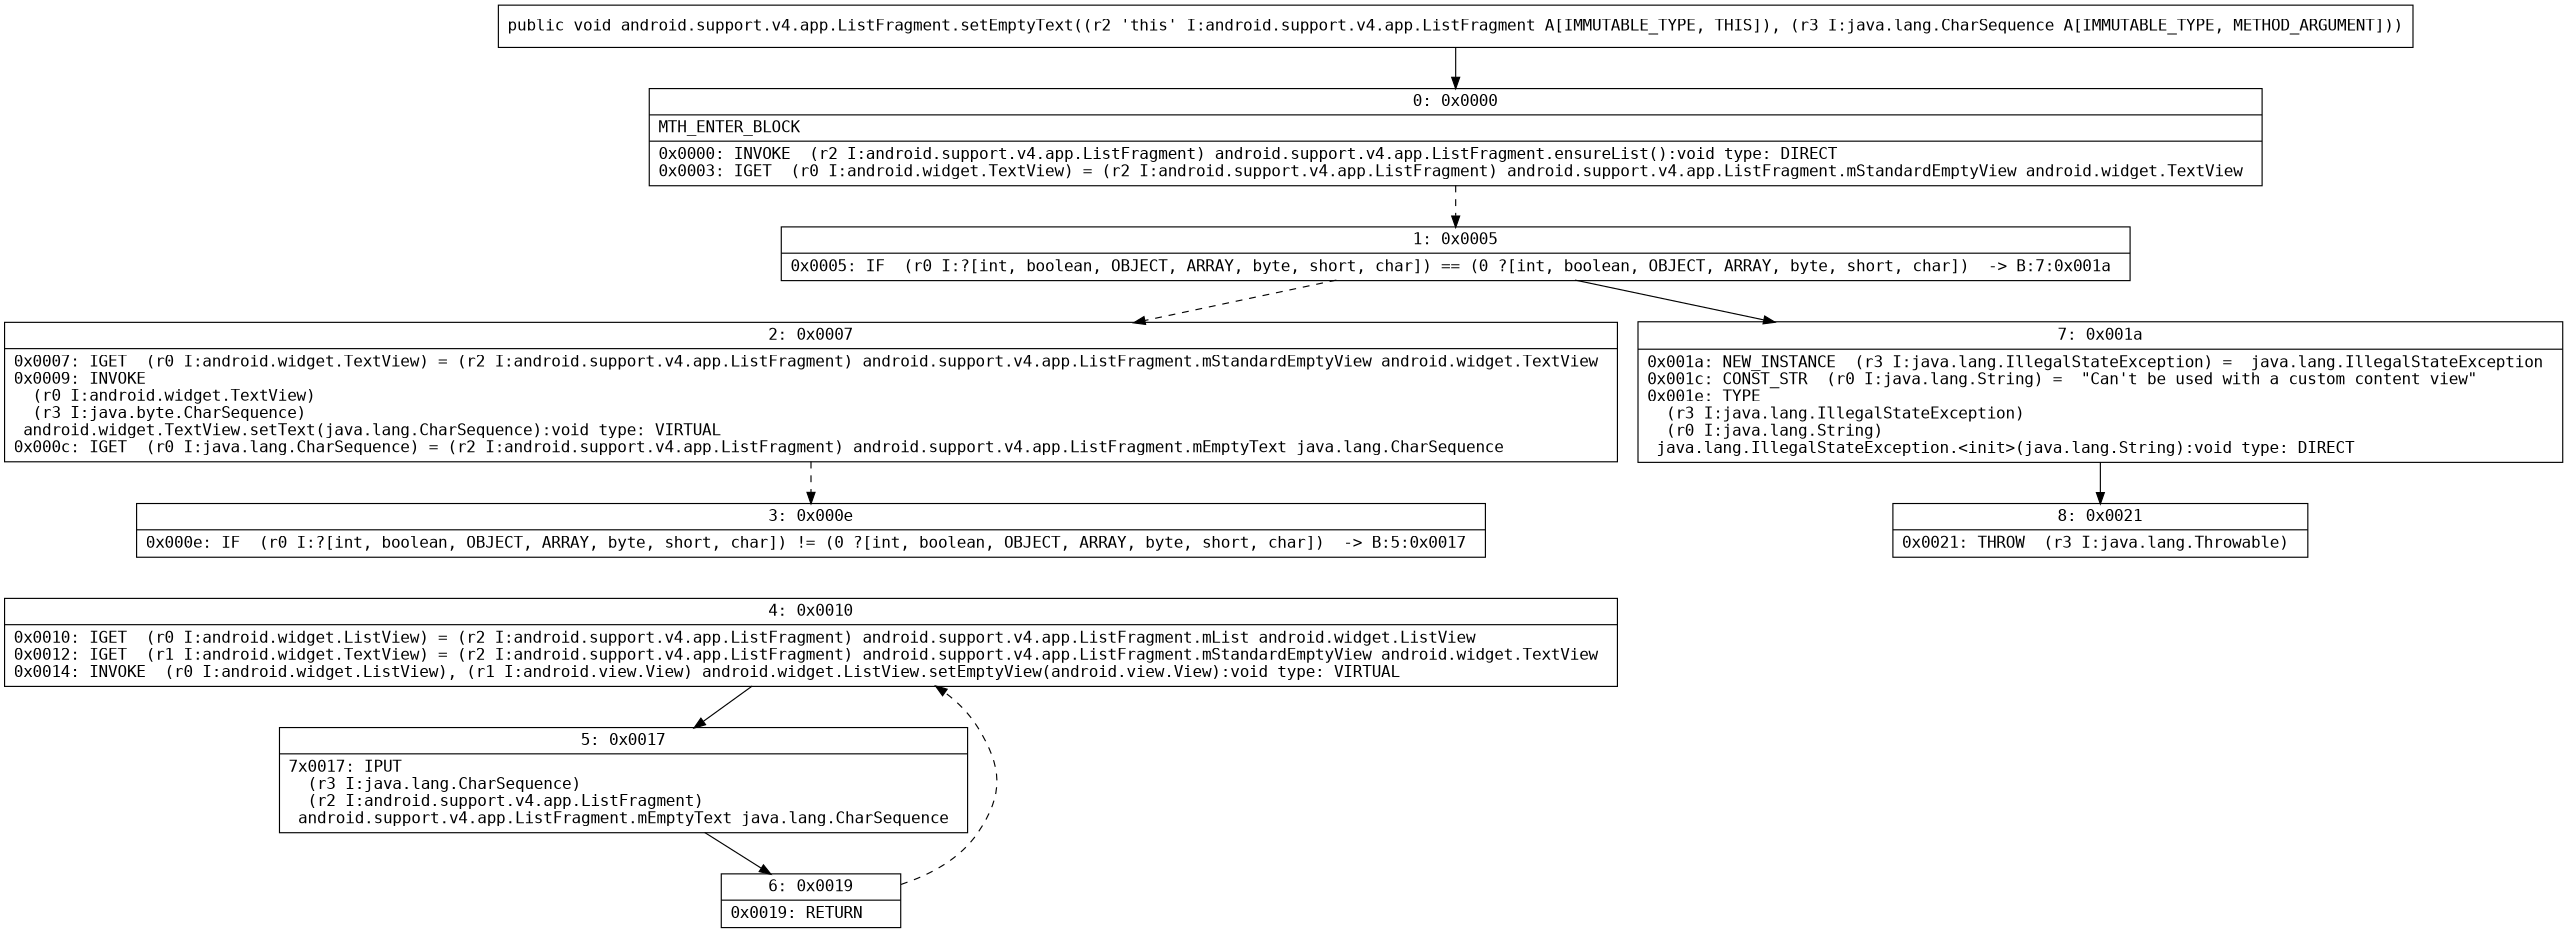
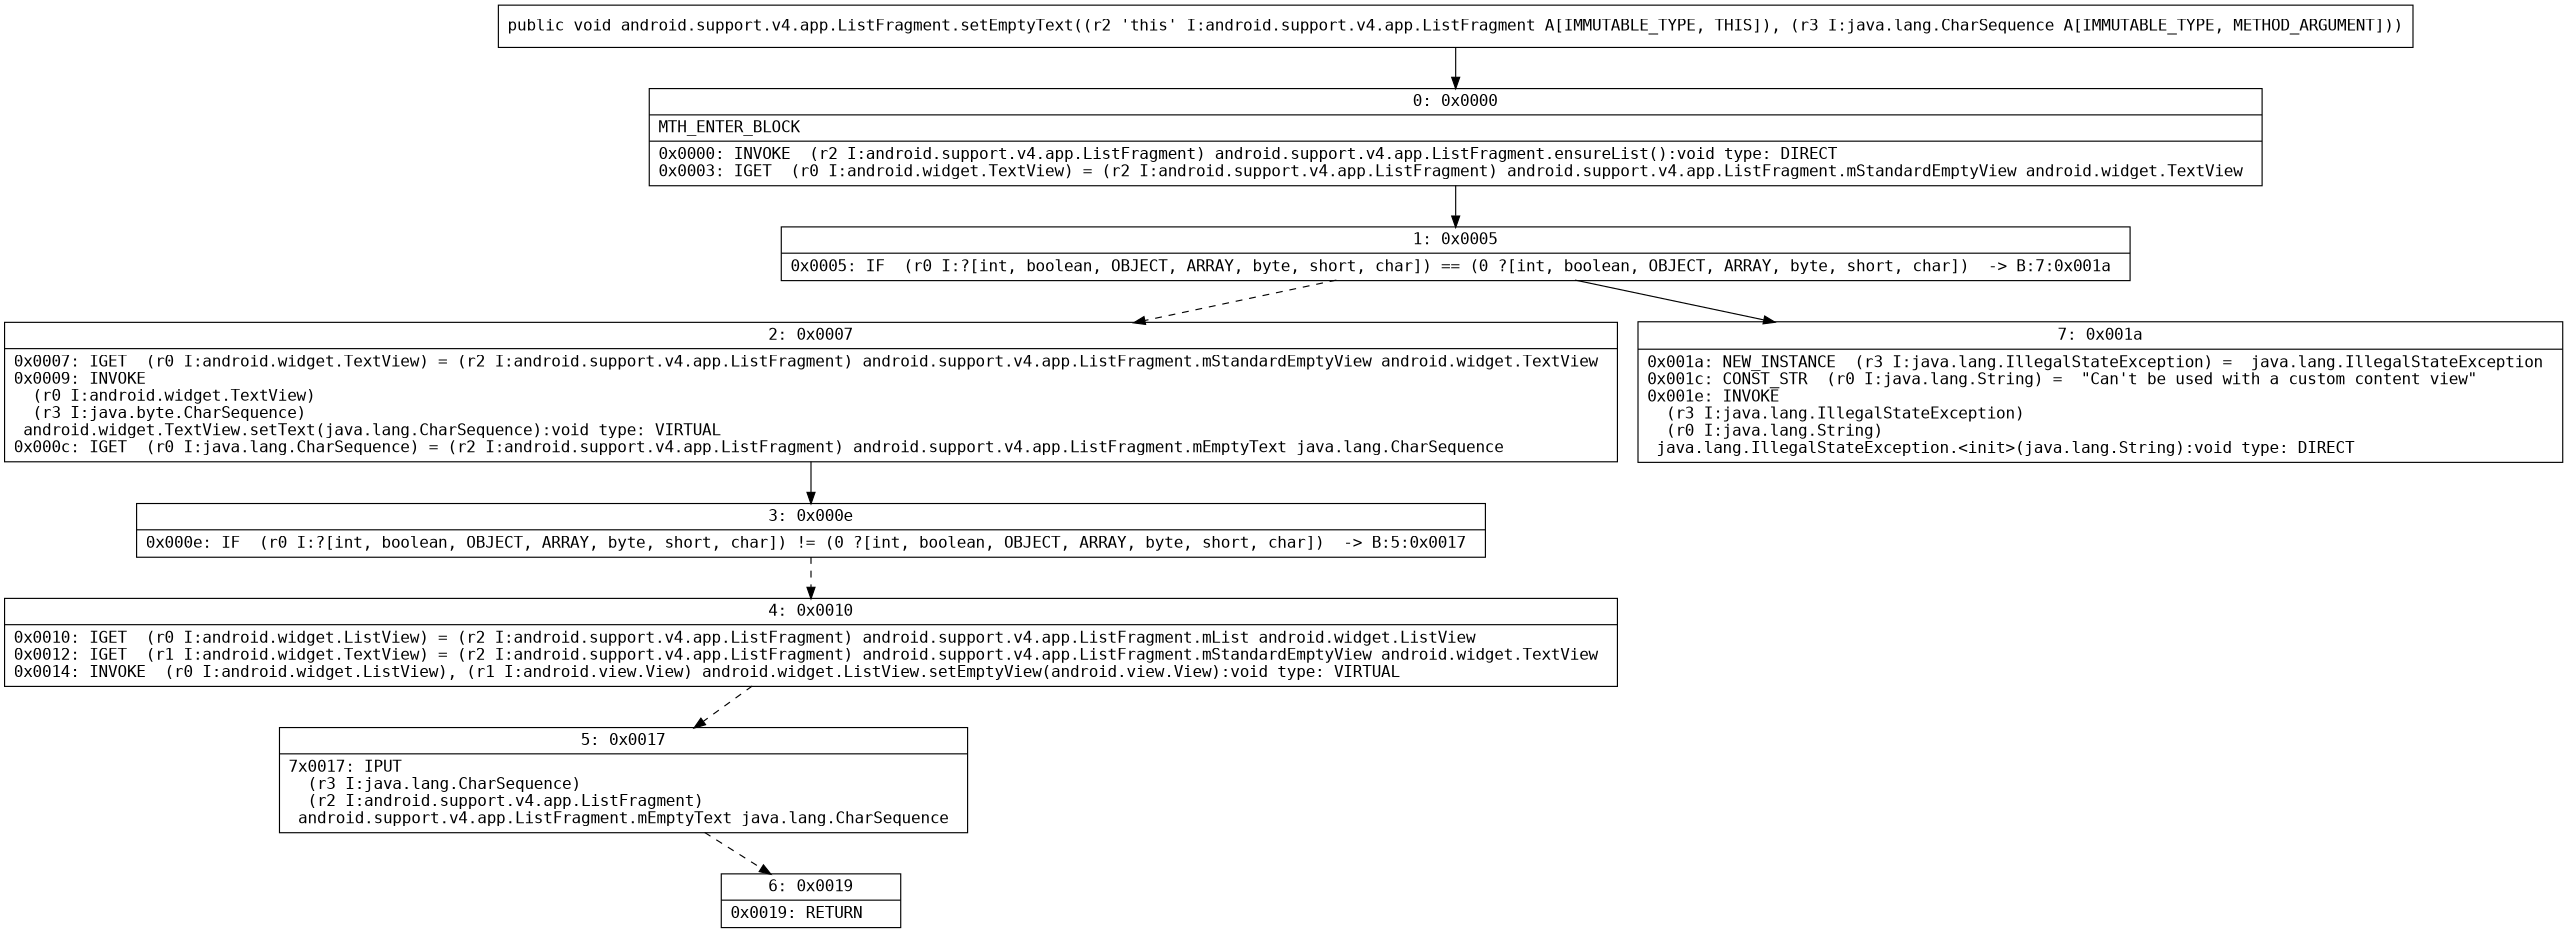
(1456, 201) -> (1456, 201)
(1713, 397) -> (1723, 397)
(811, 477) -> (811, 477)
(2100, 530) -> none
(728, 704) -> (728, 704)
(993, 803) -> (811, 572)
(733, 850) -> (733, 850)
